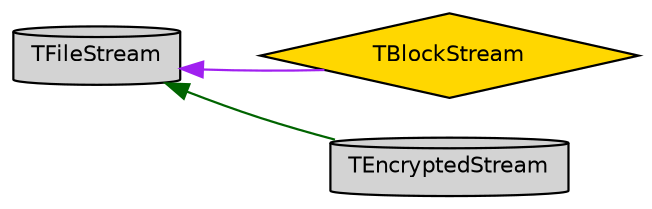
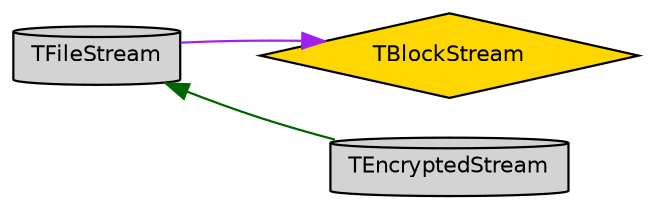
(264, 71) -> (241, 41)
